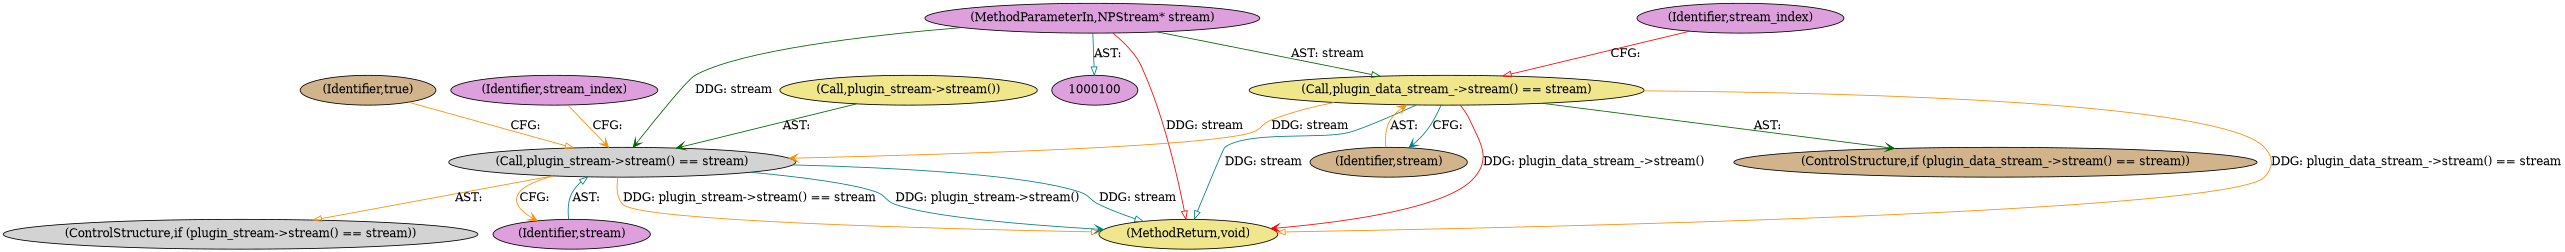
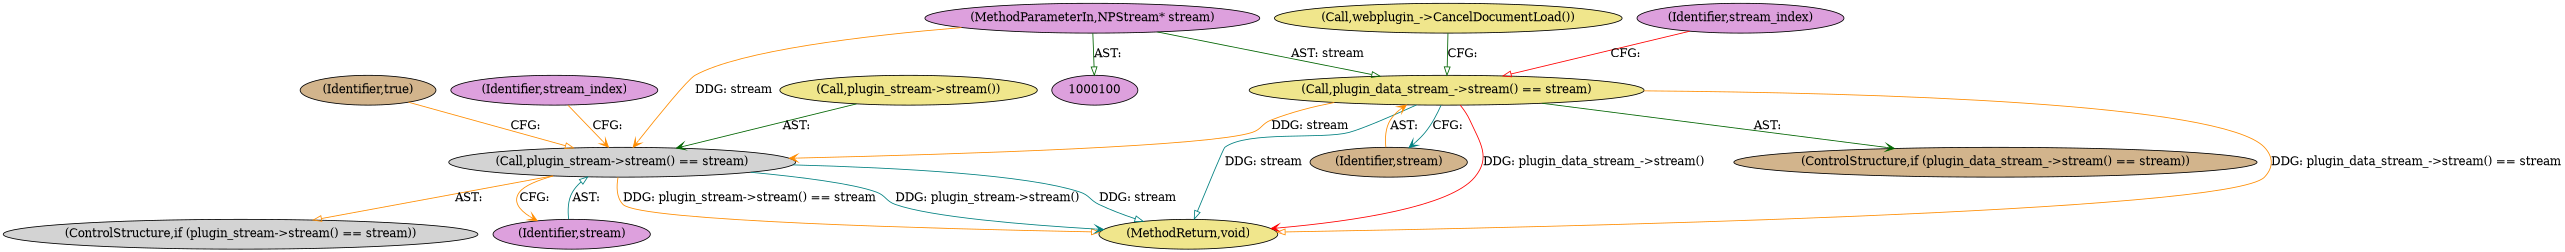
none -> (1448, 18)
(784, 50) -> (784, 50)
(1093, 50) -> (1093, 50)
(1160, 116) -> none
